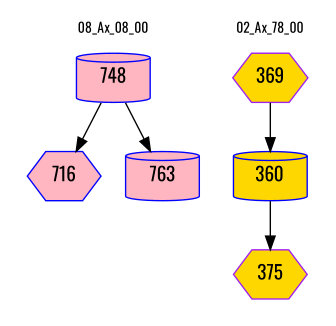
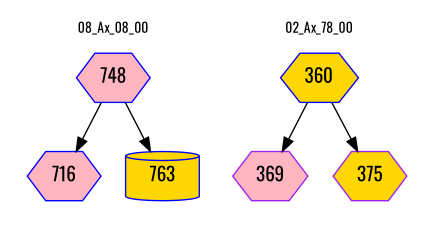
(113, 78) -> (113, 78)
(270, 78) -> (270, 176)
(270, 120) -> (298, 121)
(162, 176) -> (162, 176)
(270, 176) -> (319, 78)
